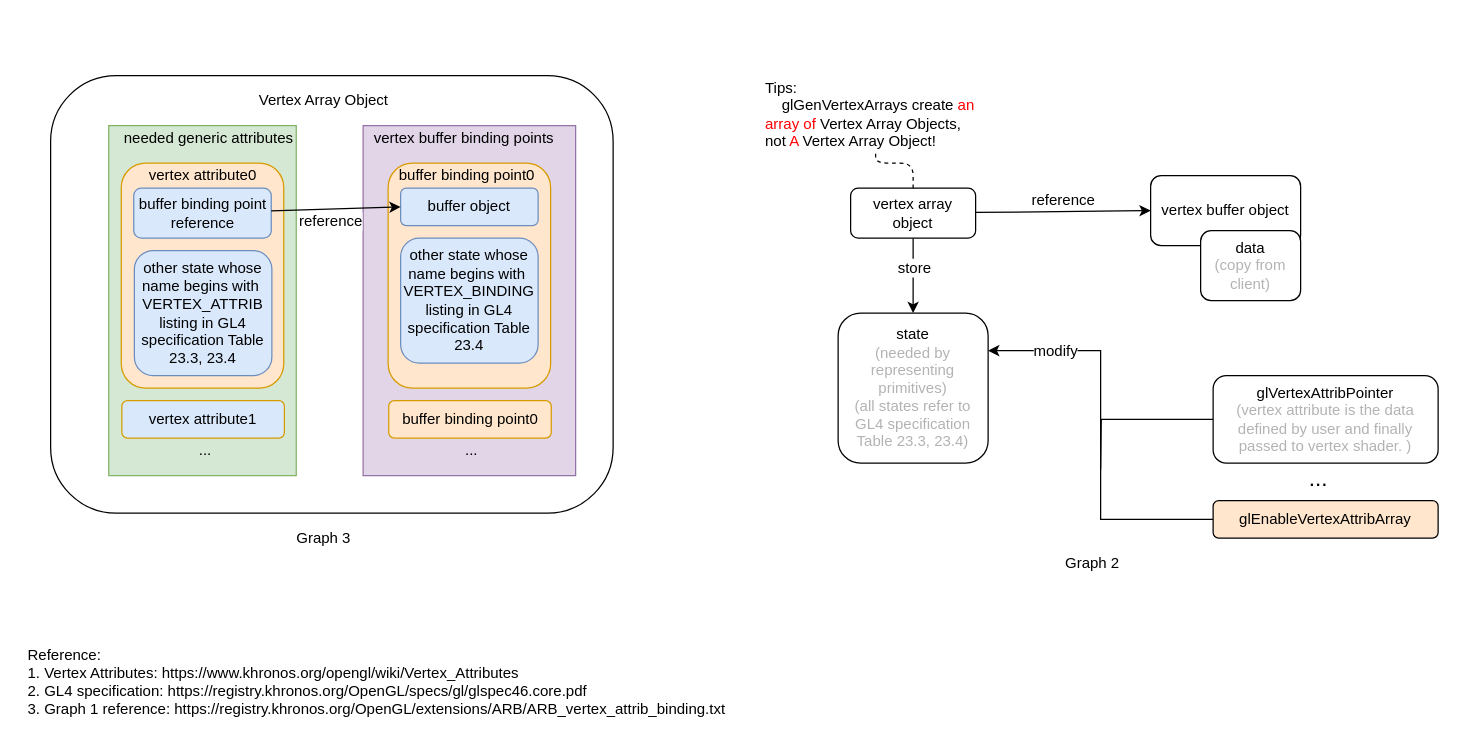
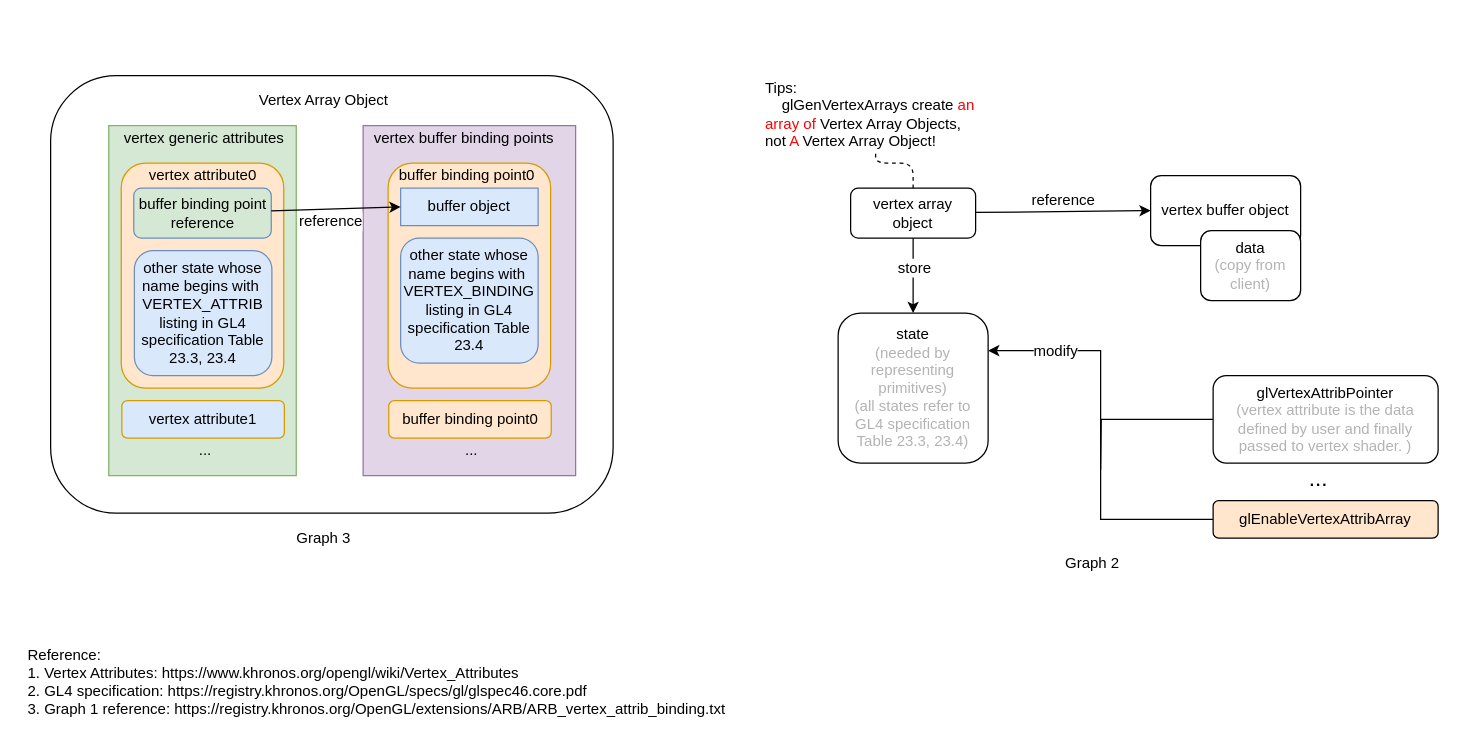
(222, 138) -> (222, 138)
(469, 207) -> (469, 207)
(203, 213) -> (203, 213)
